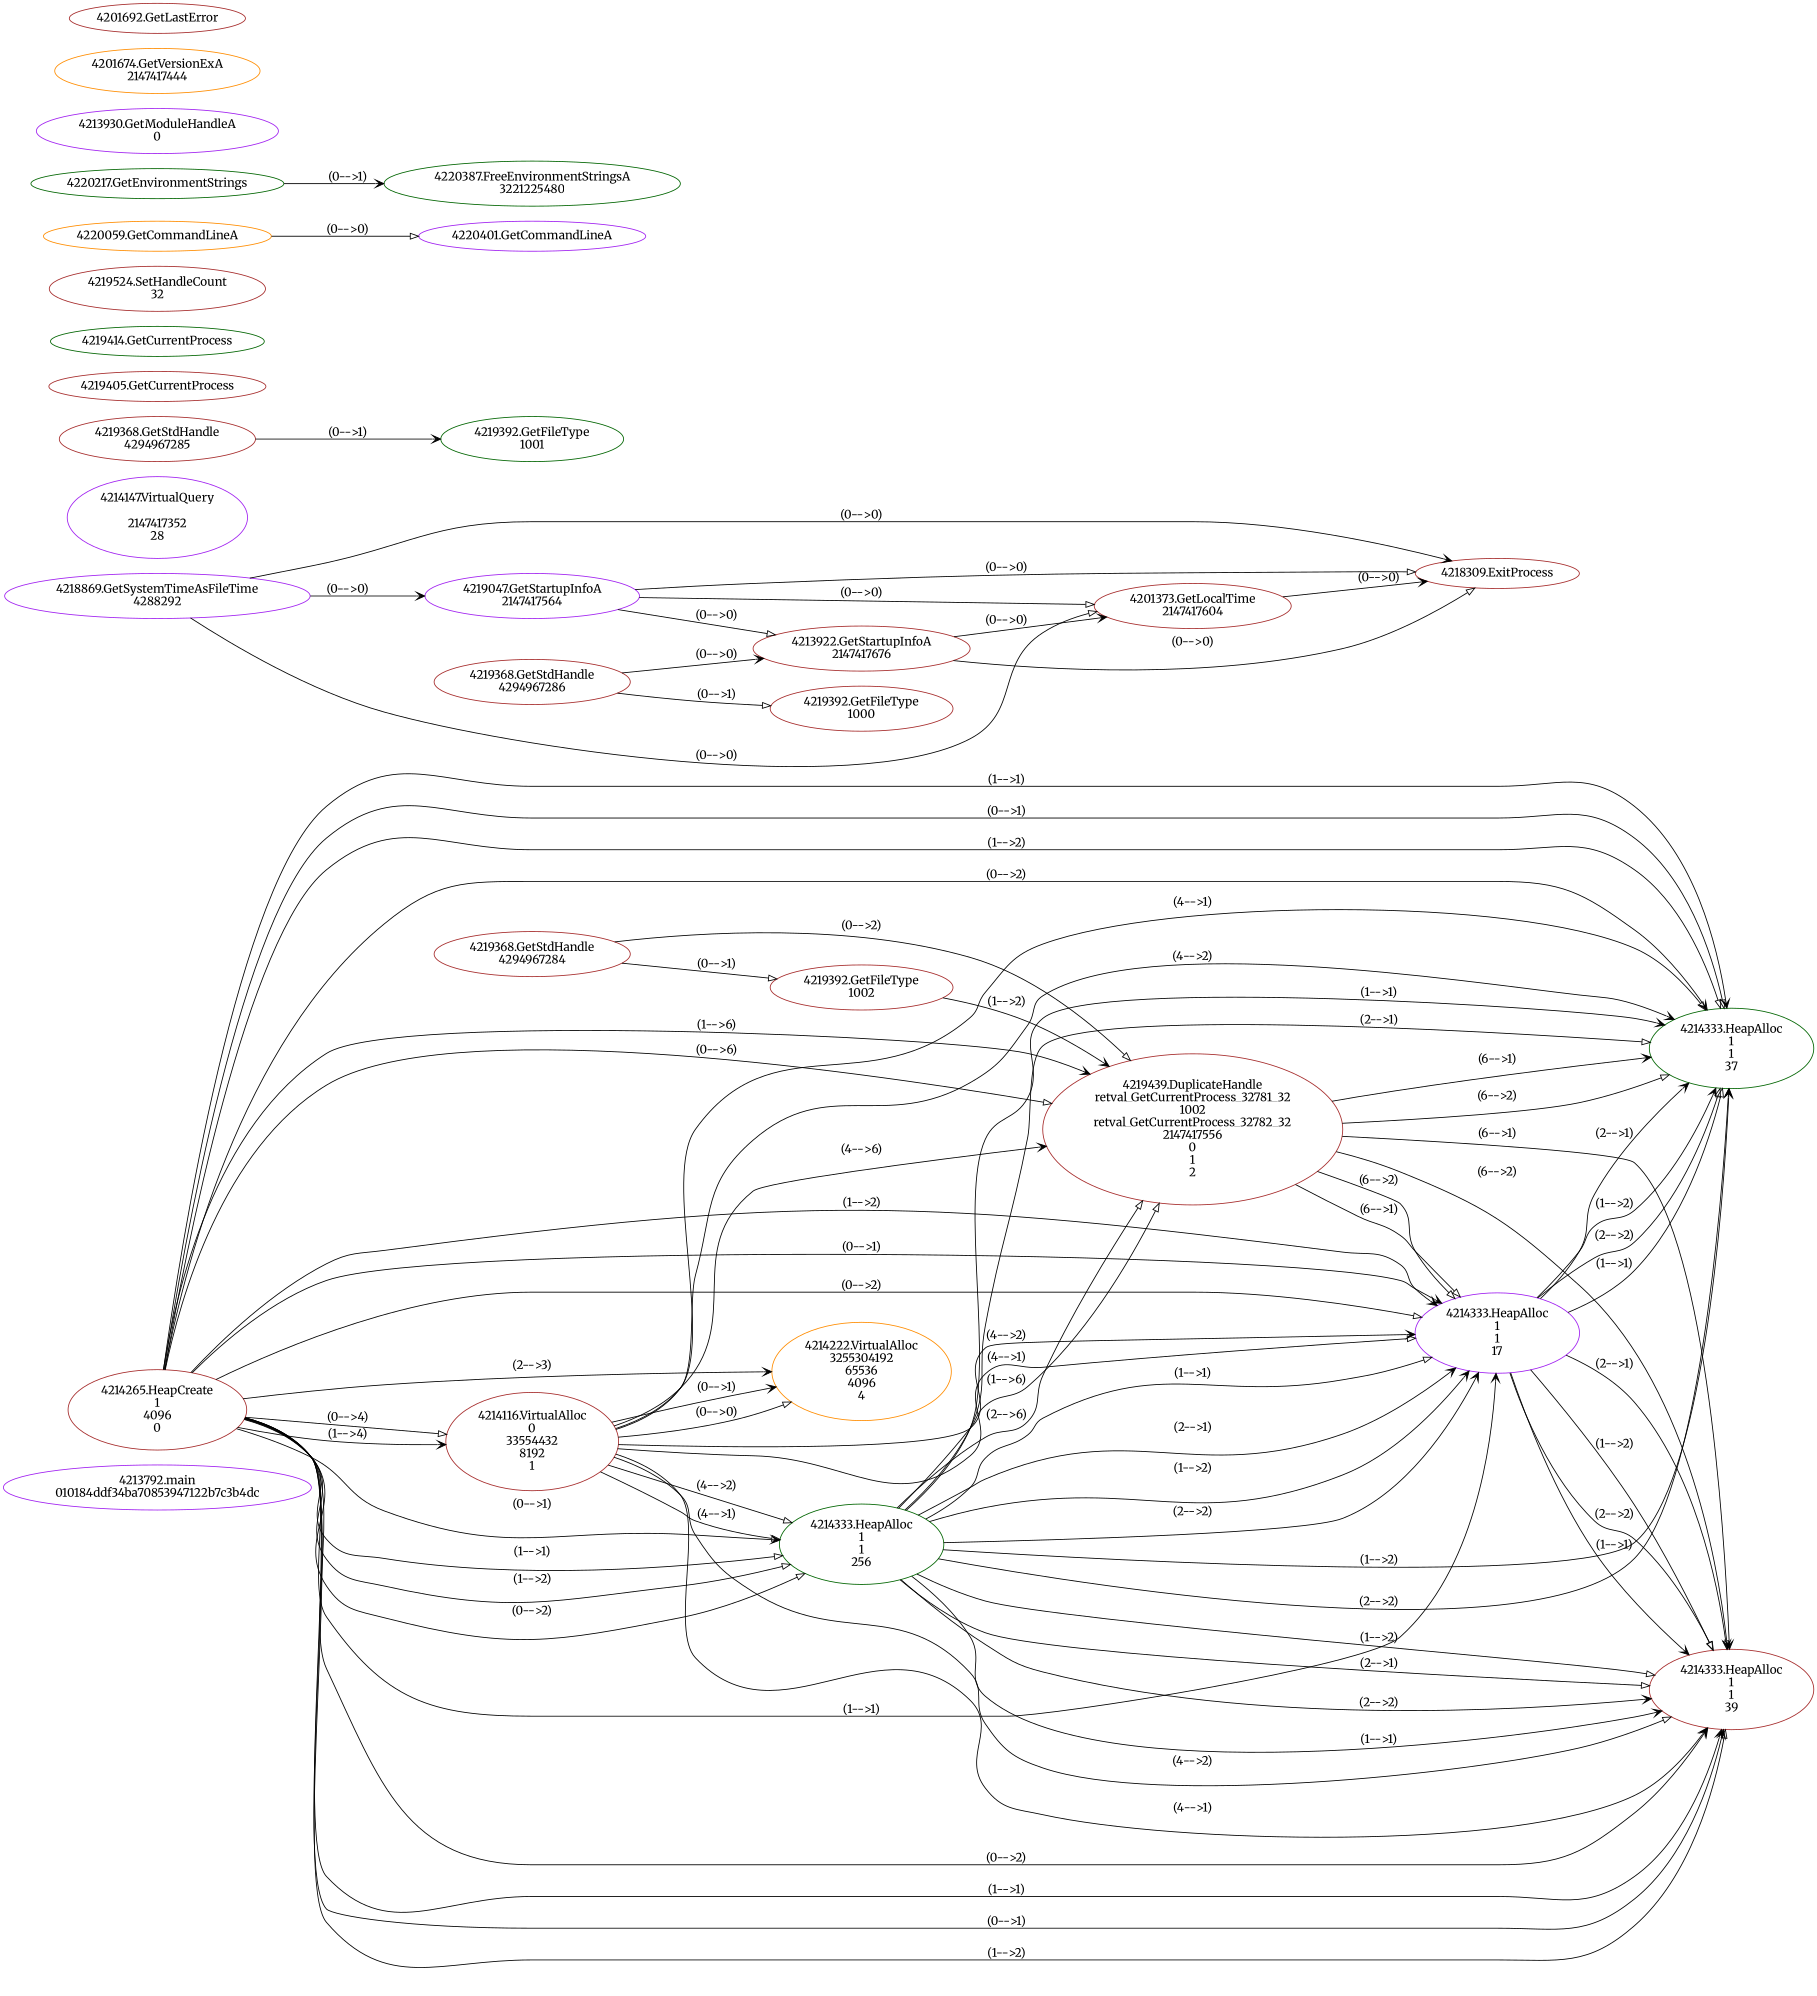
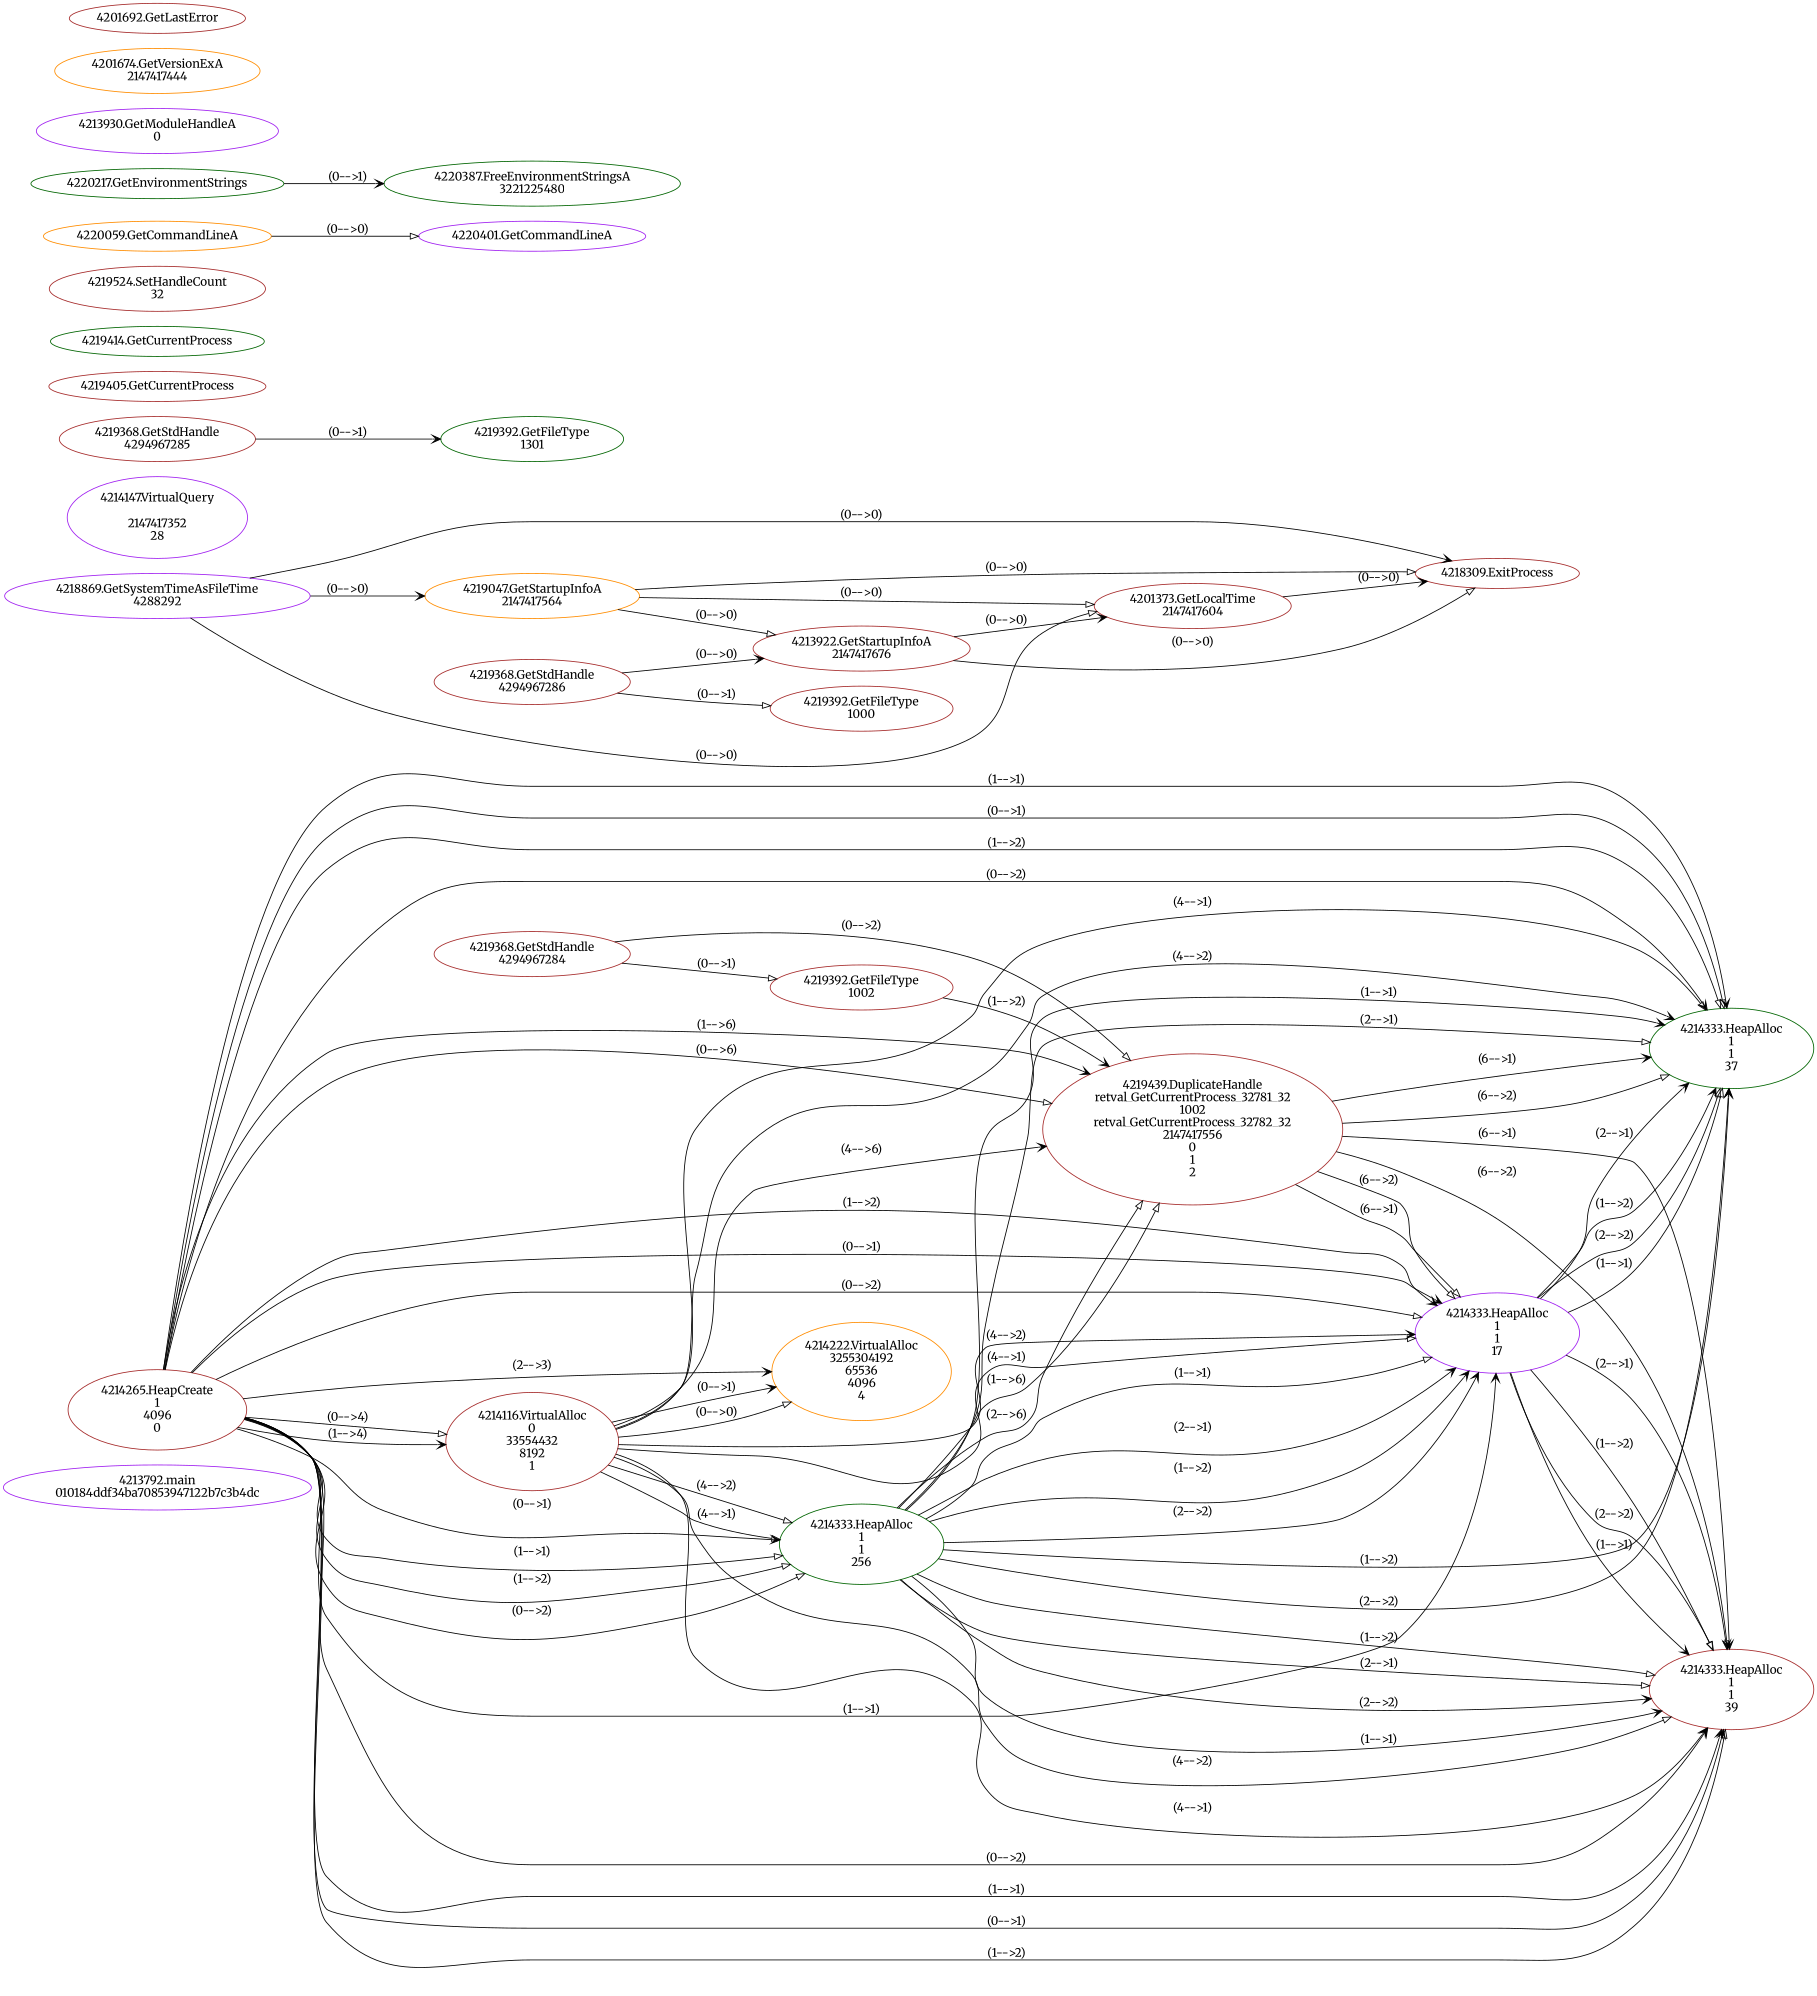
(532, 439) -> (532, 439)
(532, 596) -> (532, 596)
